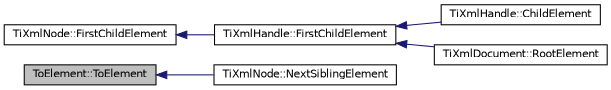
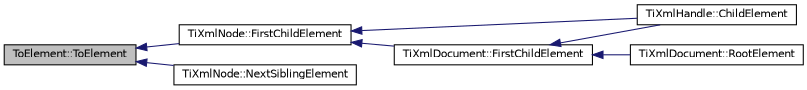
none -> (500, 24)
(305, 35) -> (493, 55)
none -> (163, 45)
